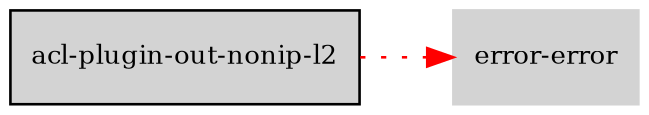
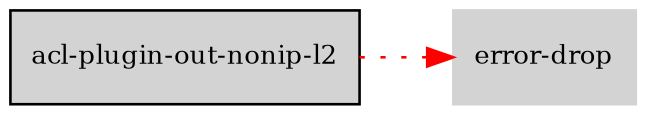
(546, 57) -> (545, 57)
